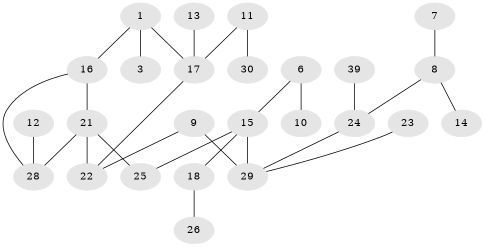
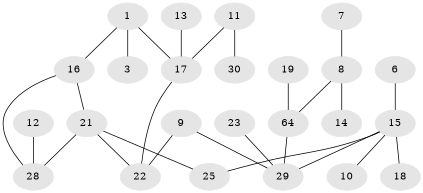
(355, 70) -> (288, 70)
(301, 97) -> (371, 150)
(355, 123) -> (288, 123)
(194, 230) -> none
